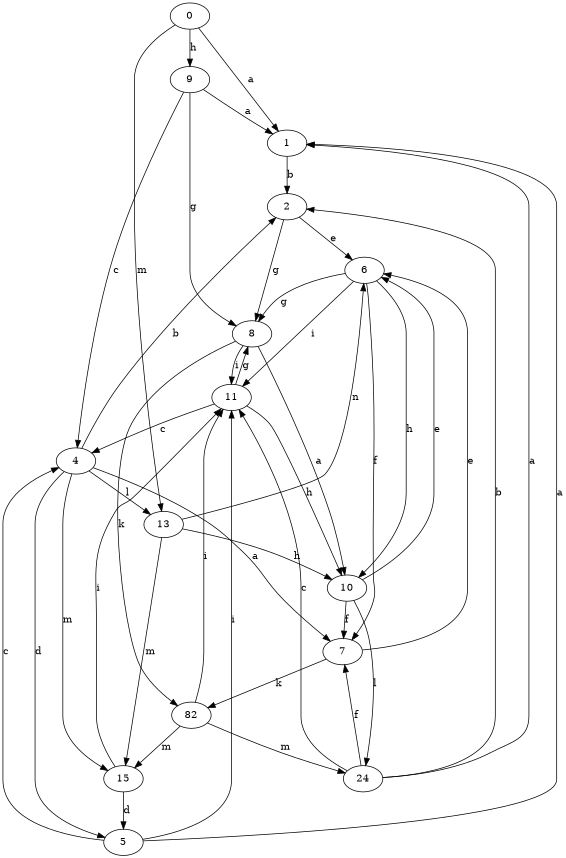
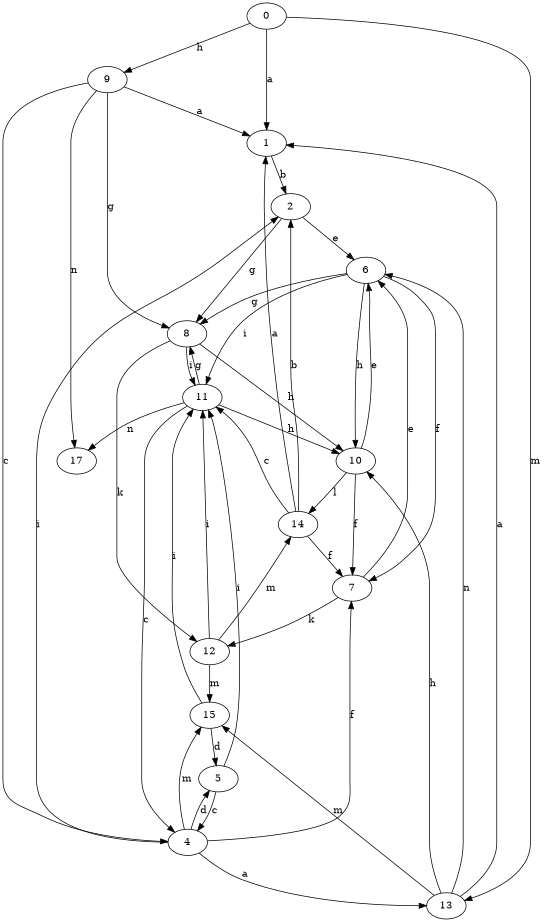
(176, 334) -> (38, 525)
none -> (77, 461)
(319, 461) -> (291, 397)
(127, 493) -> (245, 874)
(255, 556) -> (352, 715)
(557, 574) -> (497, 448)
(191, 715) -> (210, 652)
(363, 779) -> (298, 525)
